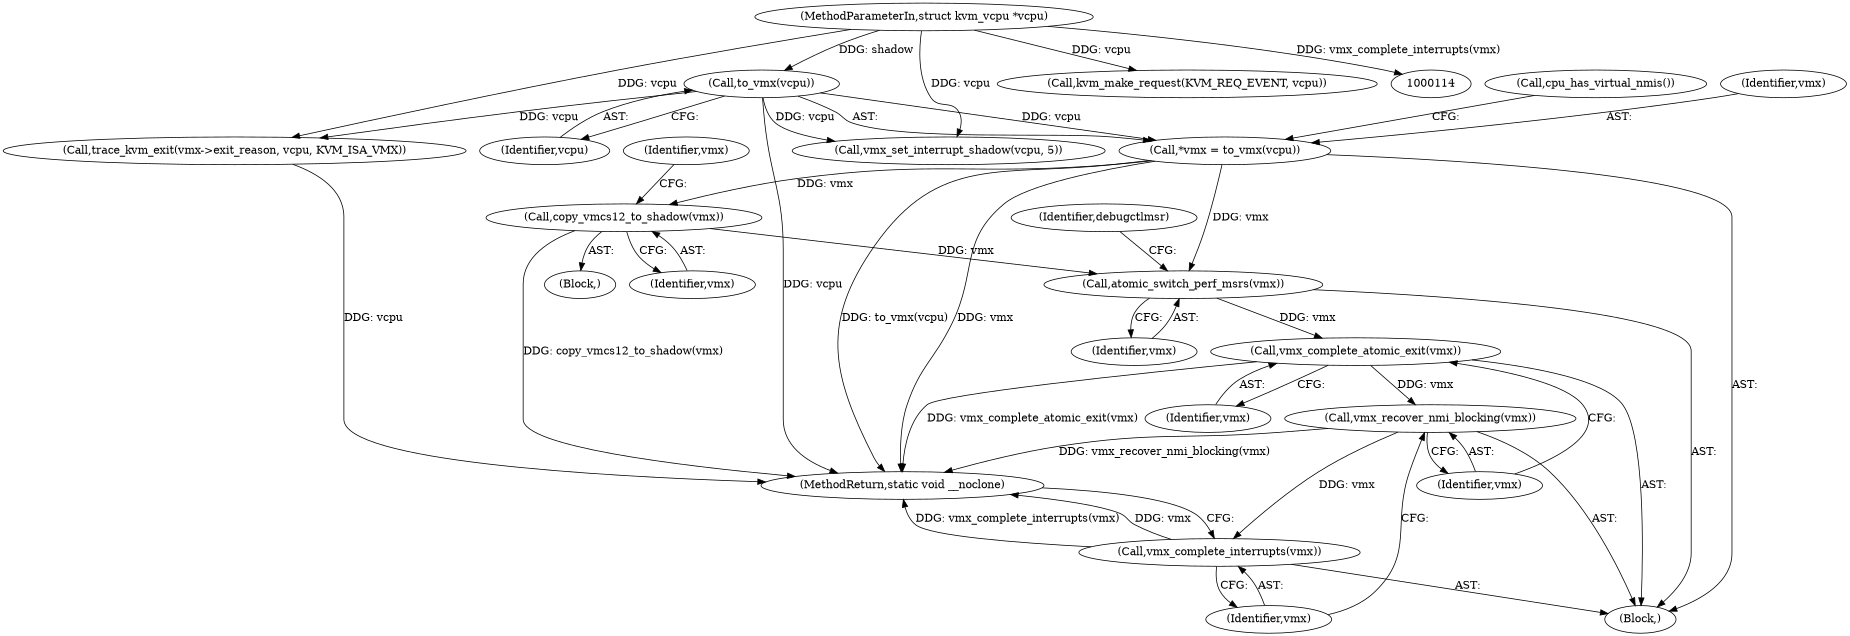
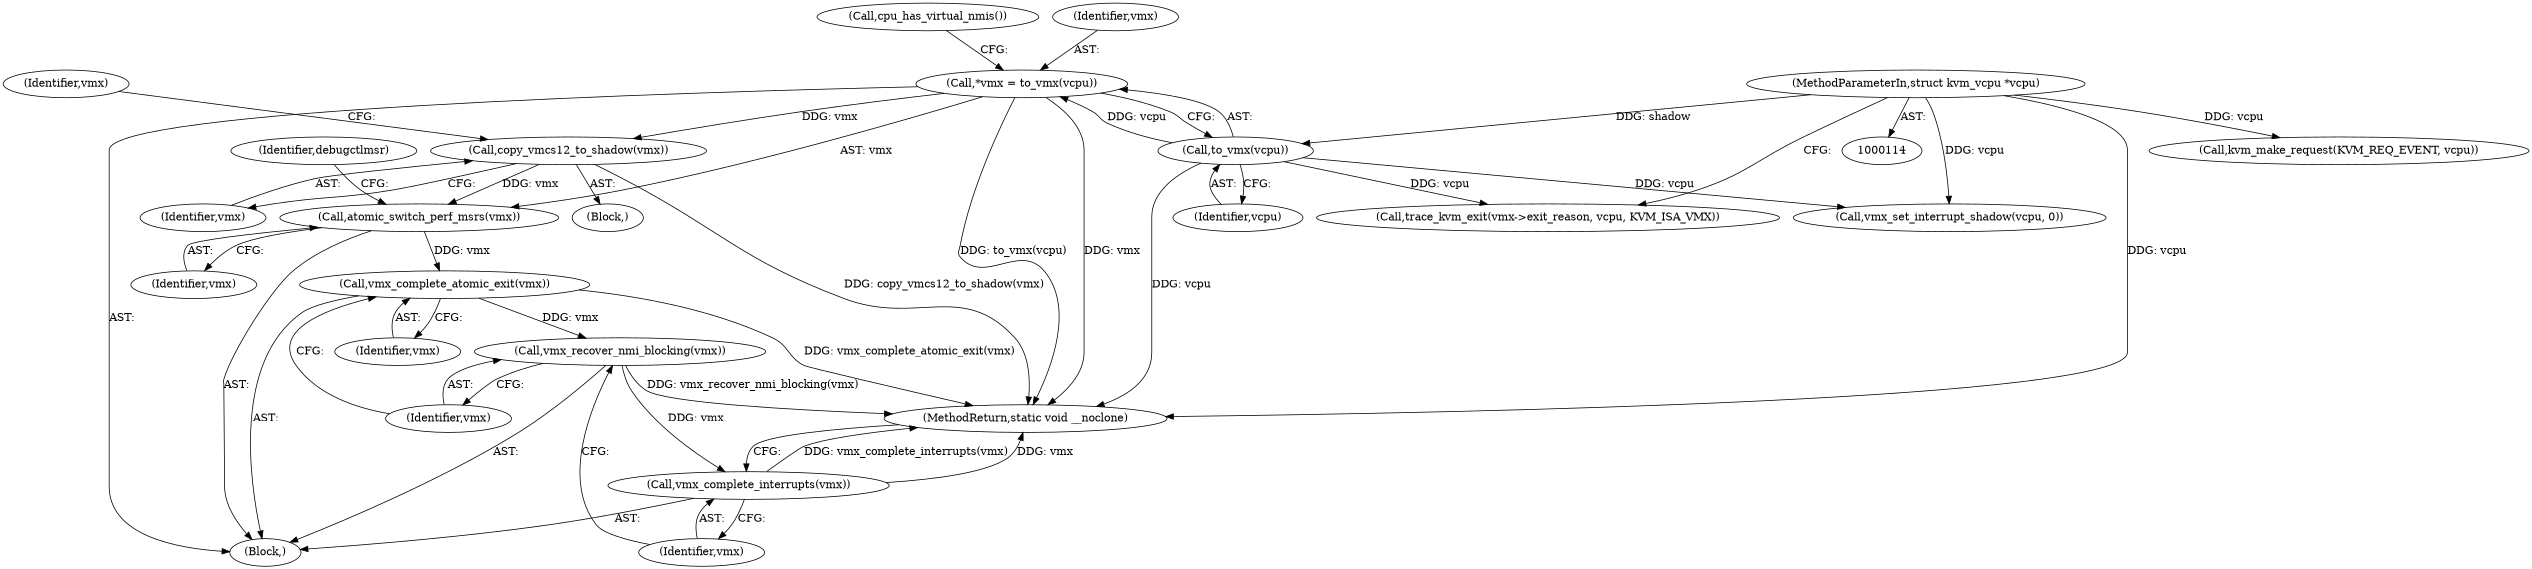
(1398, 50) -> (1915, 117)
(647, 84) -> (1819, 151)
none -> (1156, 107)
(949, 151) -> (1950, 218)
(1241, 218) -> (866, 151)
(406, 451) -> (1825, 397)
